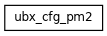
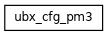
(54, 18) -> (54, 18)
